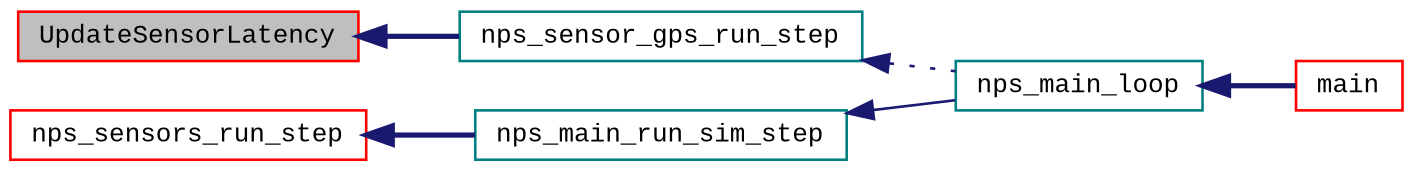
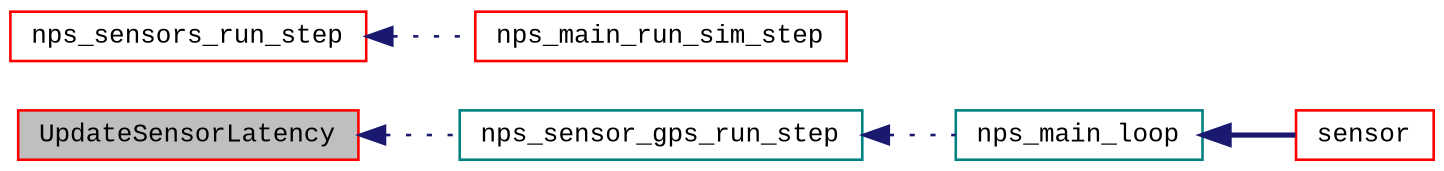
(422, 36) -> (422, 135)
(1349, 86) -> (1365, 135)
(914, 105) -> none
(434, 135) -> (434, 36)
(661, 135) -> (661, 36)
